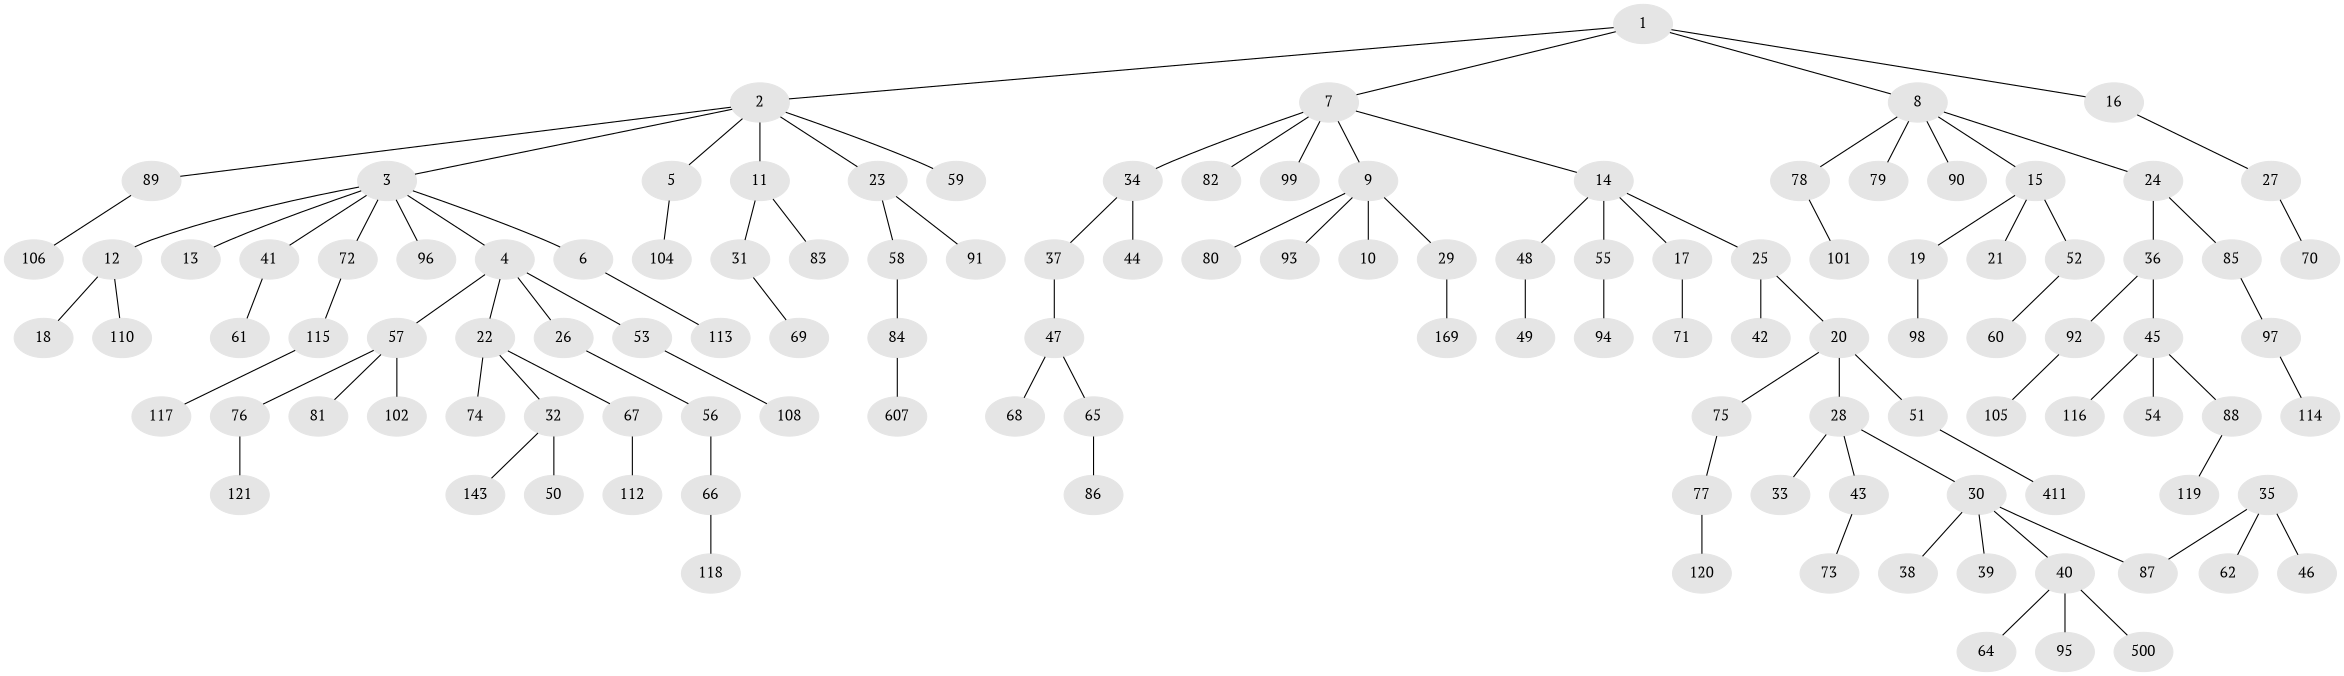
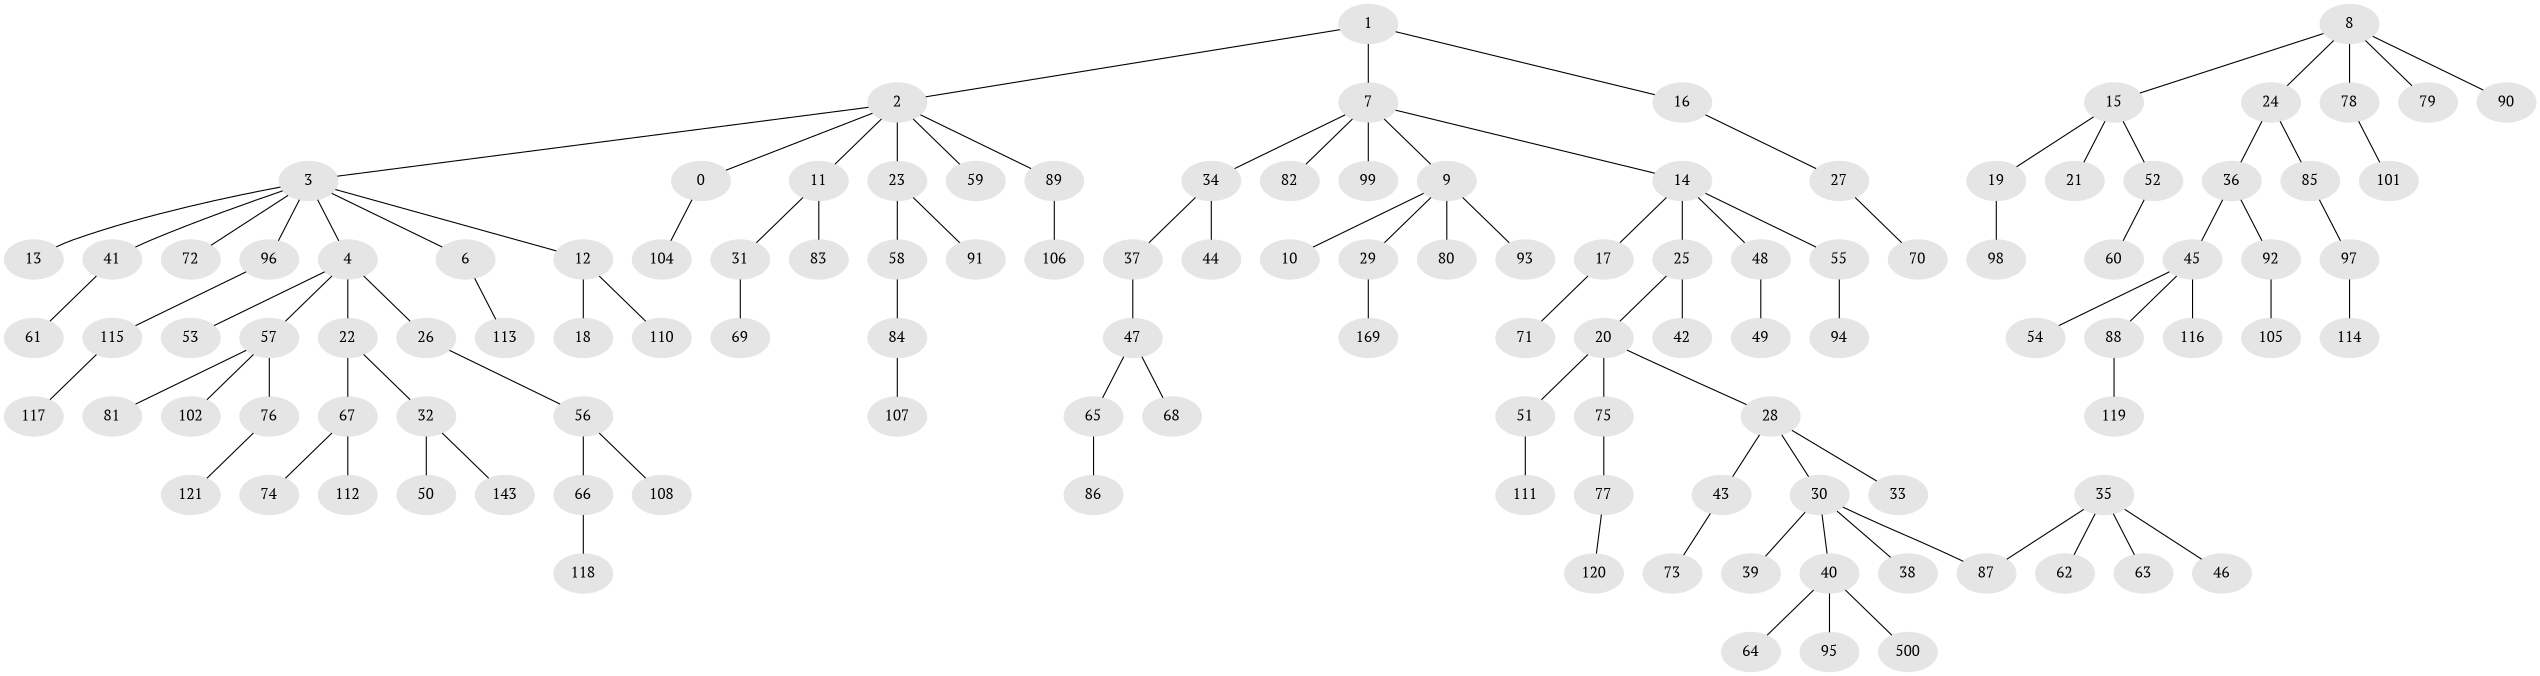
(1780, 63) -> none
(672, 181) -> (701, 181)
(333, 299) -> (191, 299)
(480, 377) -> (309, 456)
(716, 377) -> (622, 456)
(897, 416) -> (897, 416)
(2055, 495) -> (1525, 495)
none -> (2143, 573)
